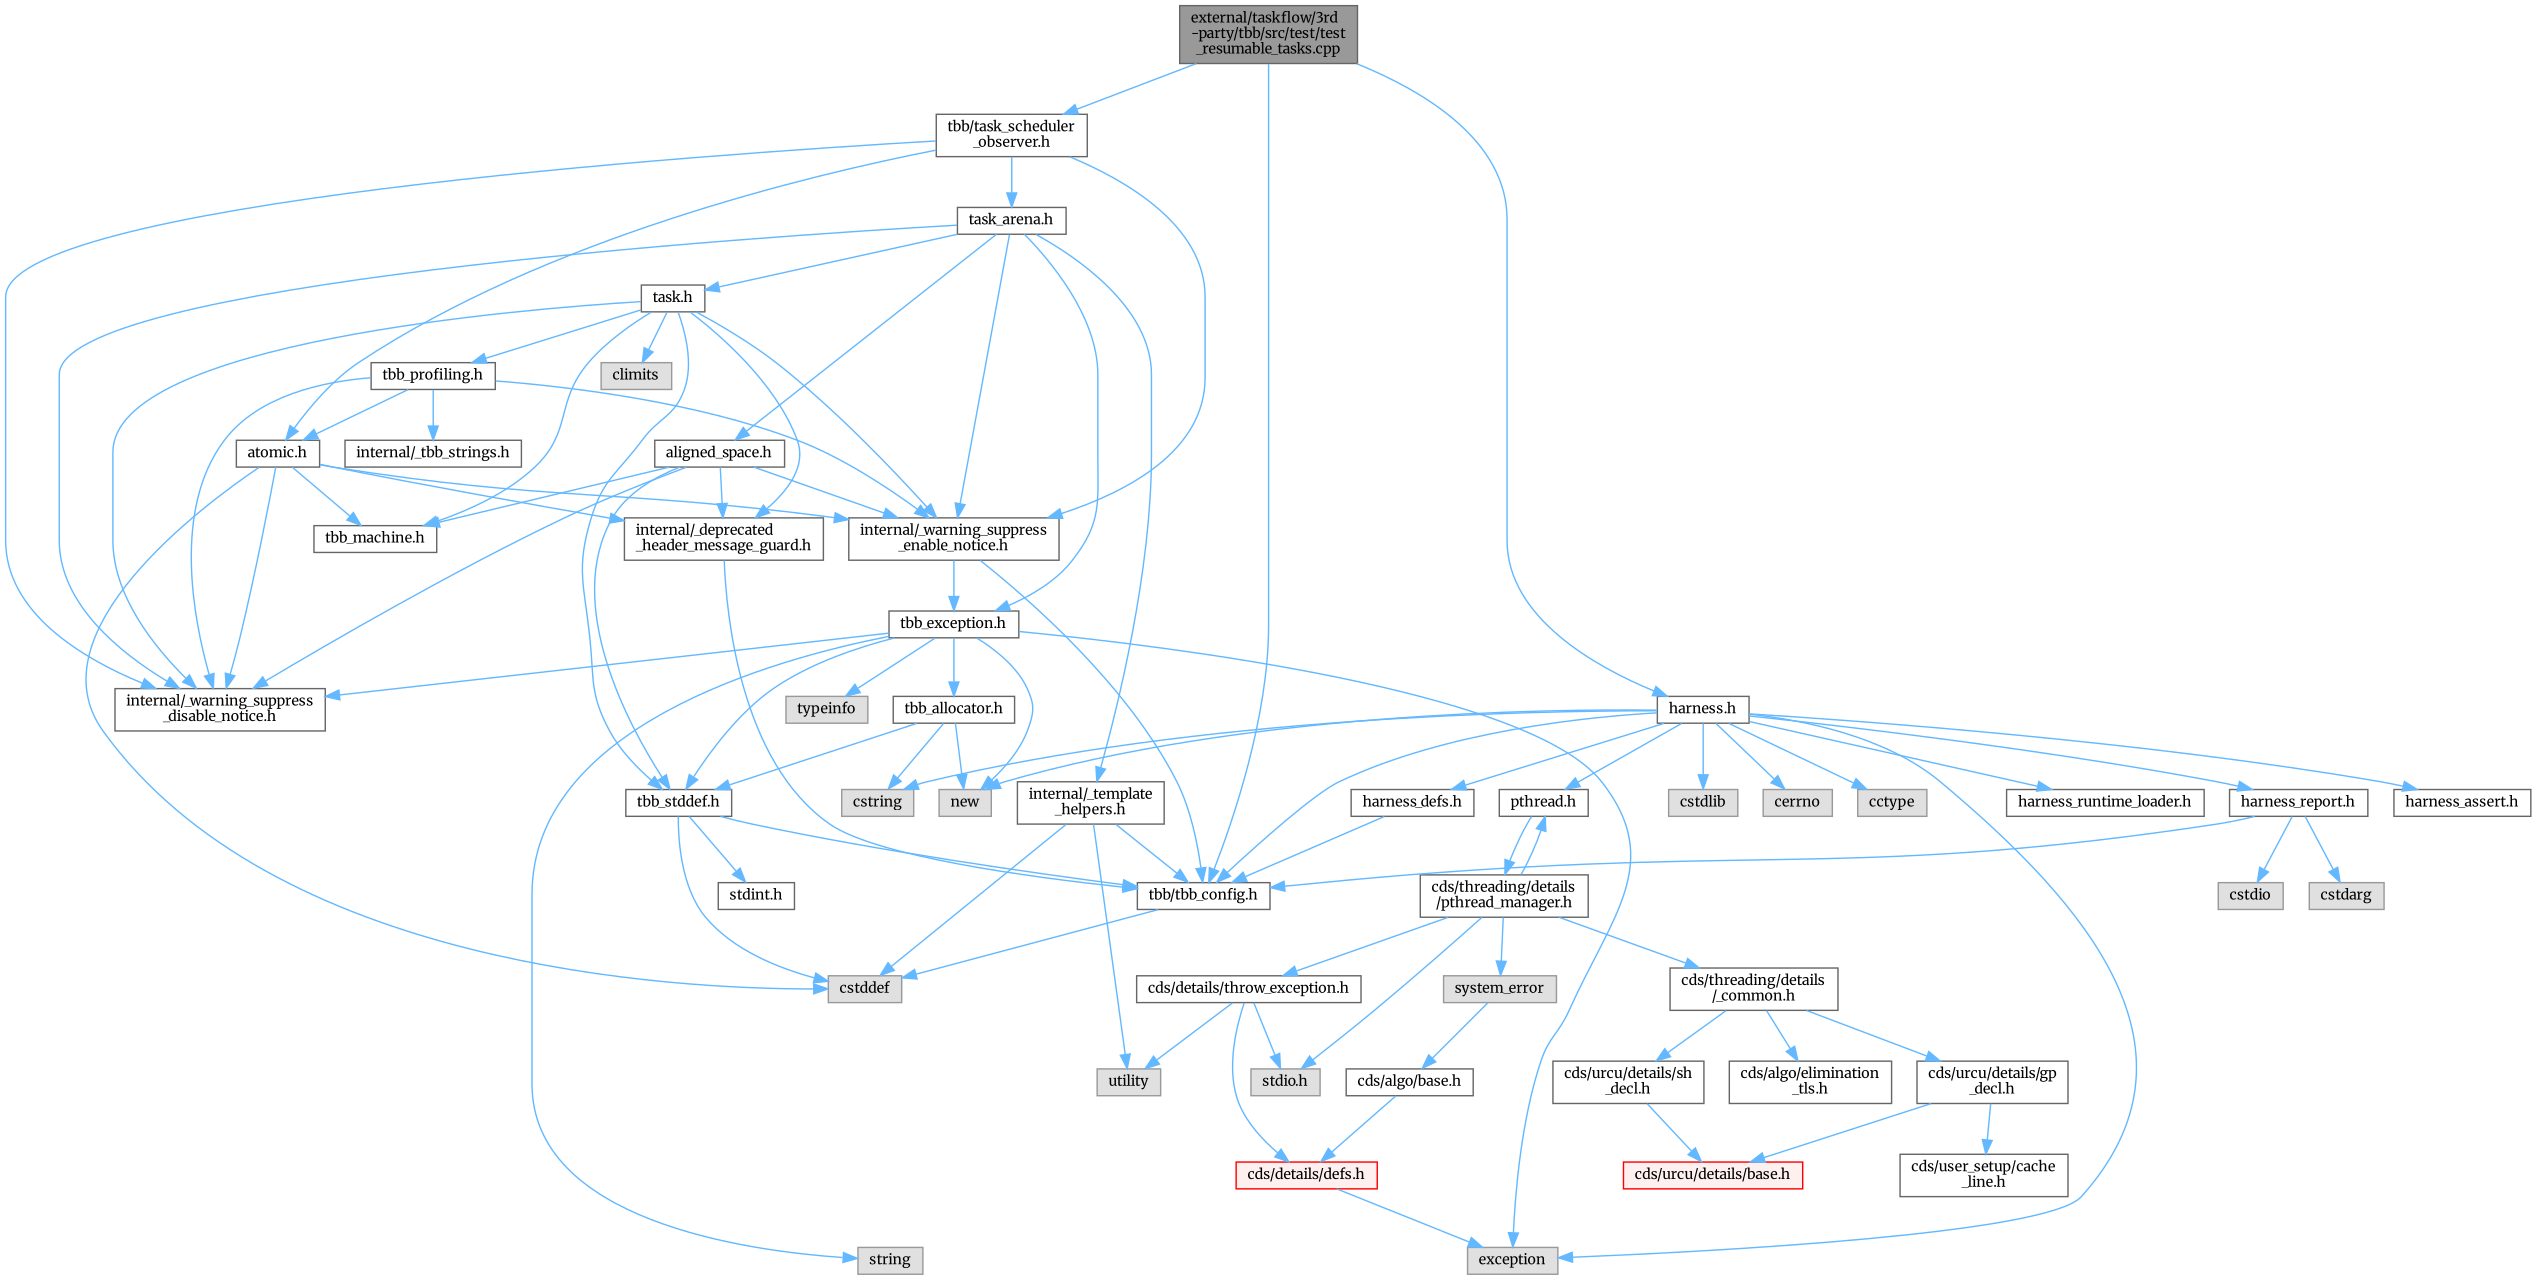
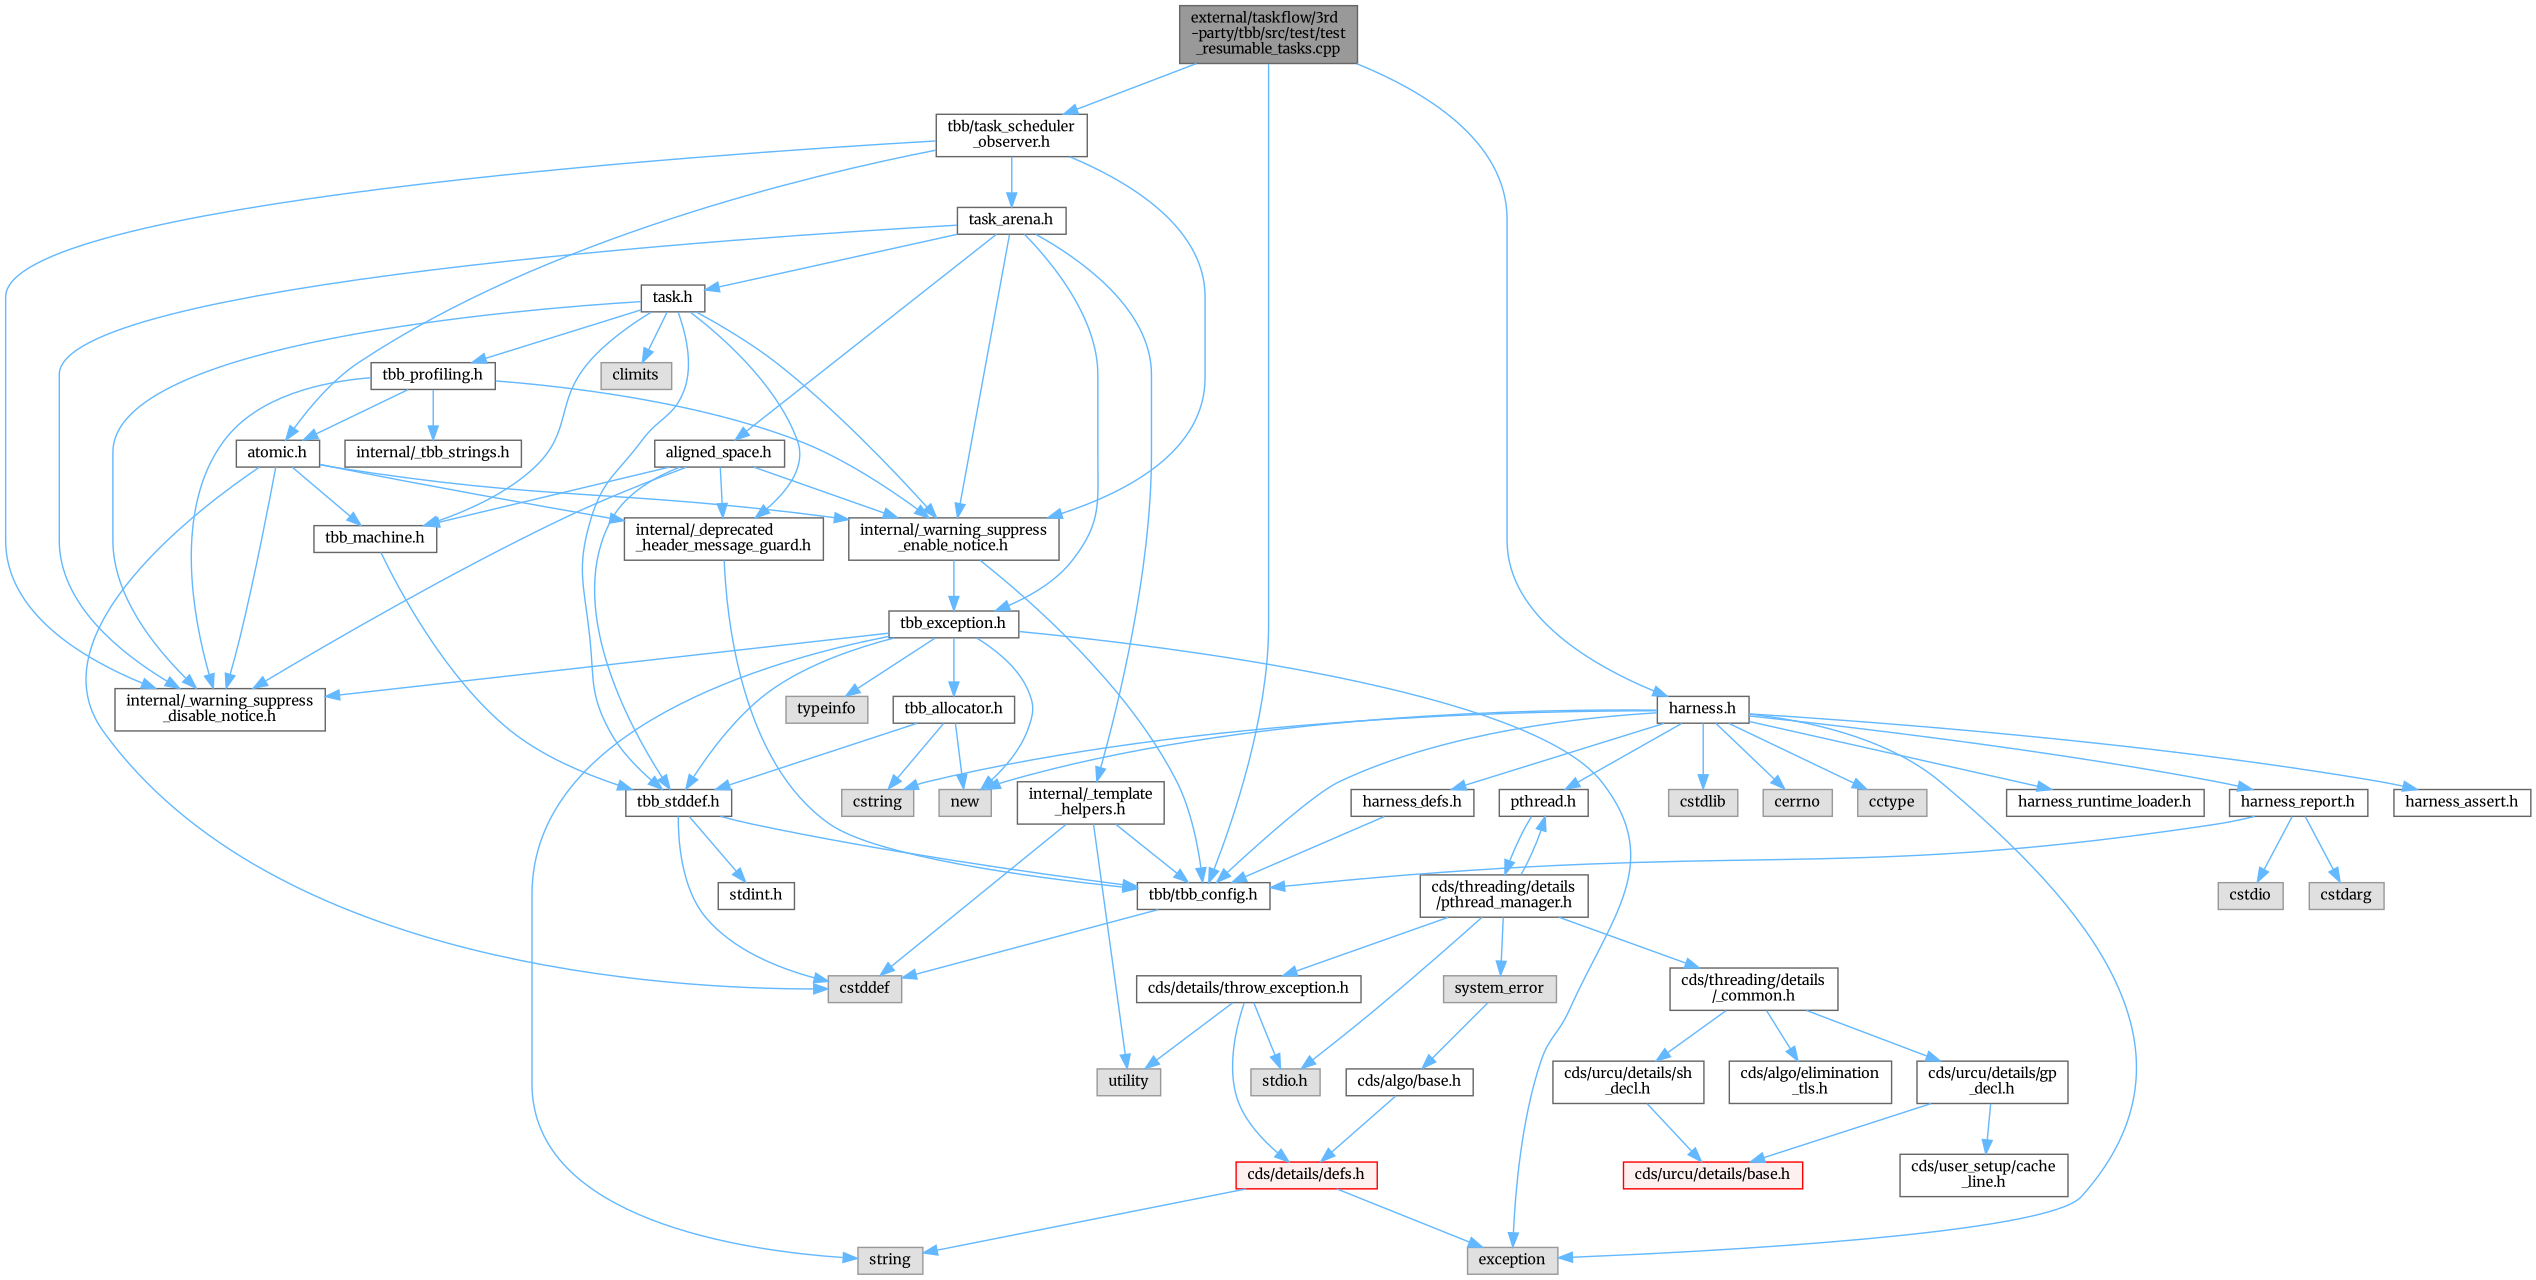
none -> (474, 696)
none -> (1092, 1219)
